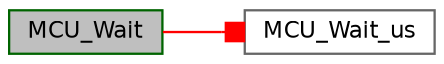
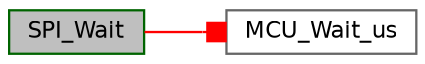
(86, 32) -> (77, 32)
